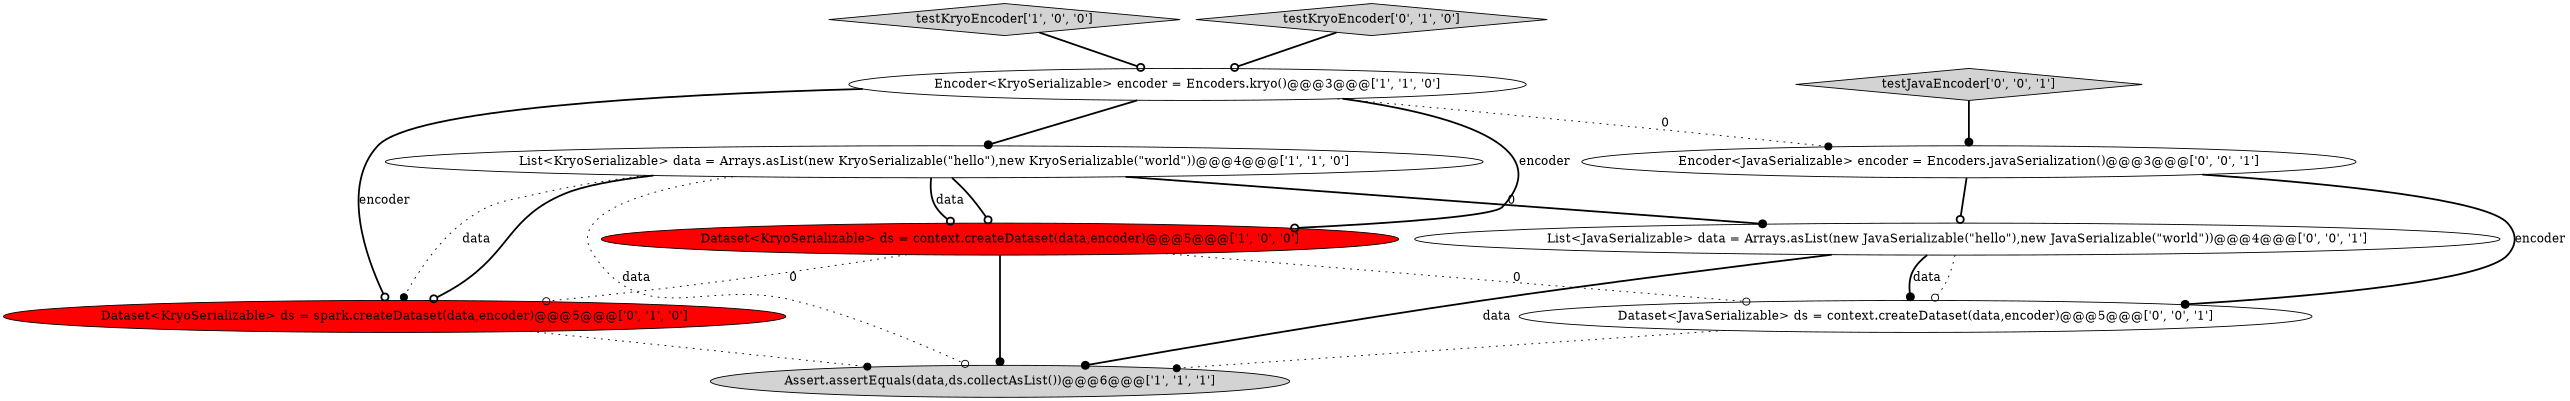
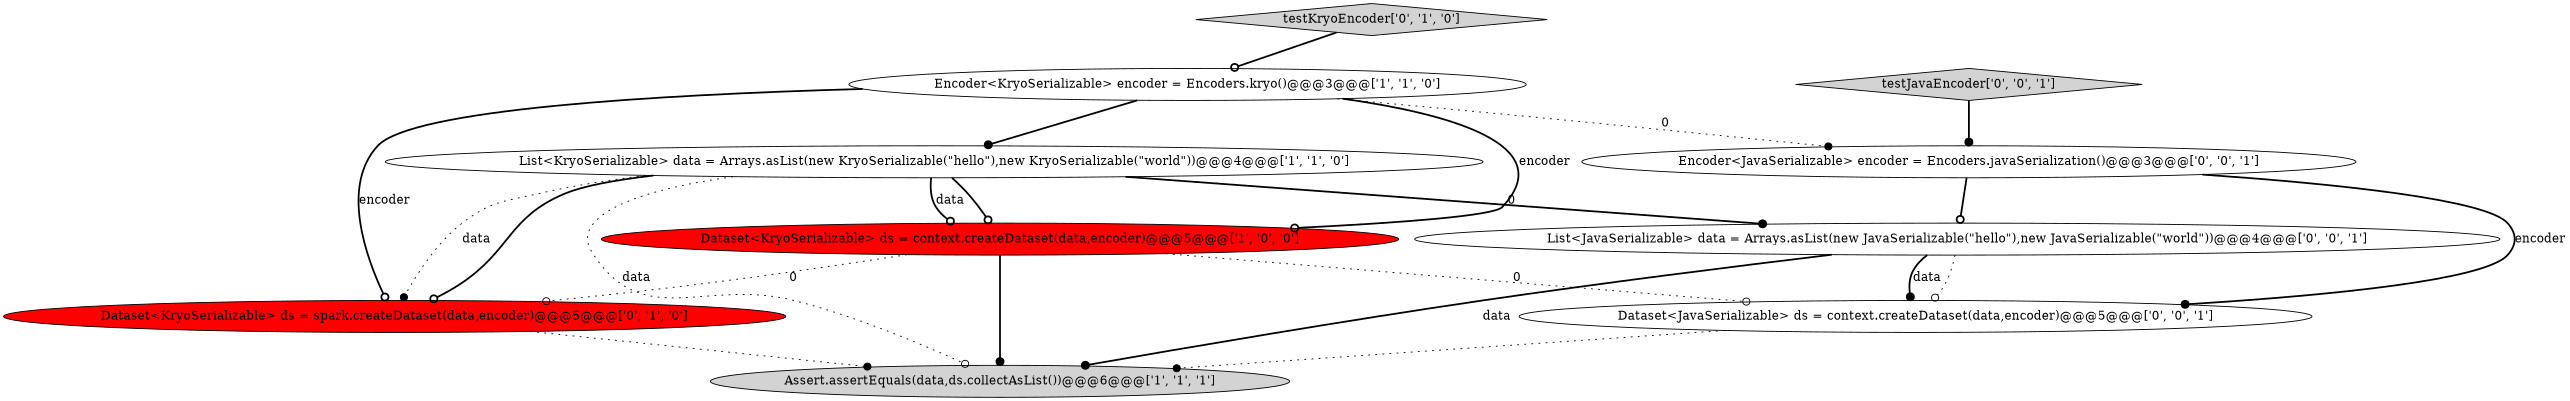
(1004, 20) -> none
